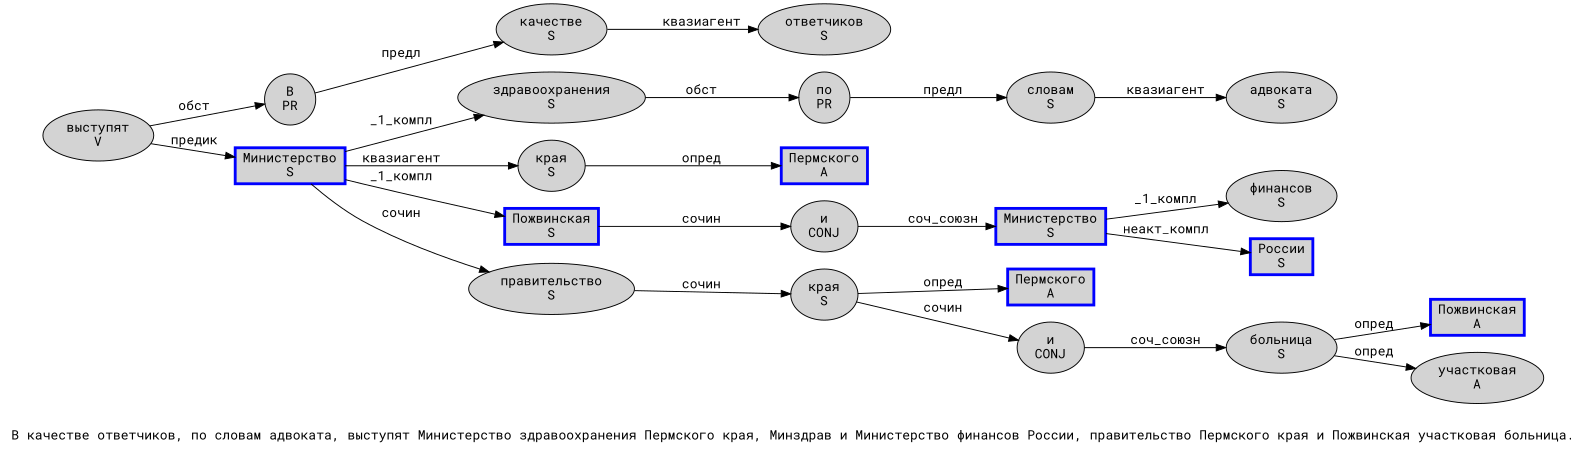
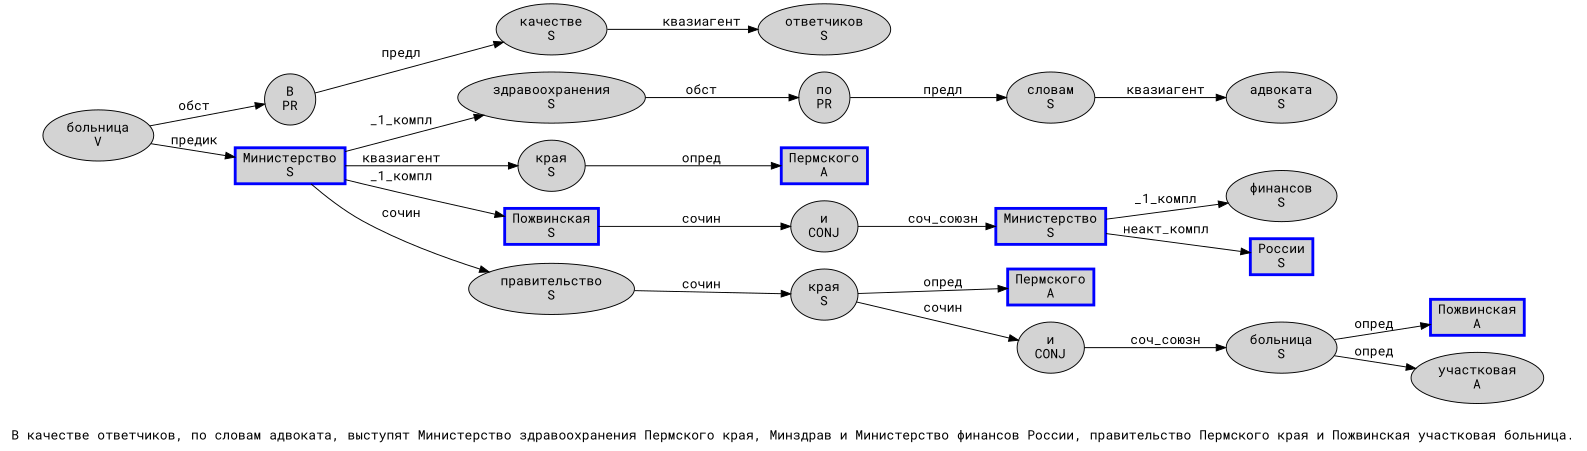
(98, 135) -> (98, 135)
